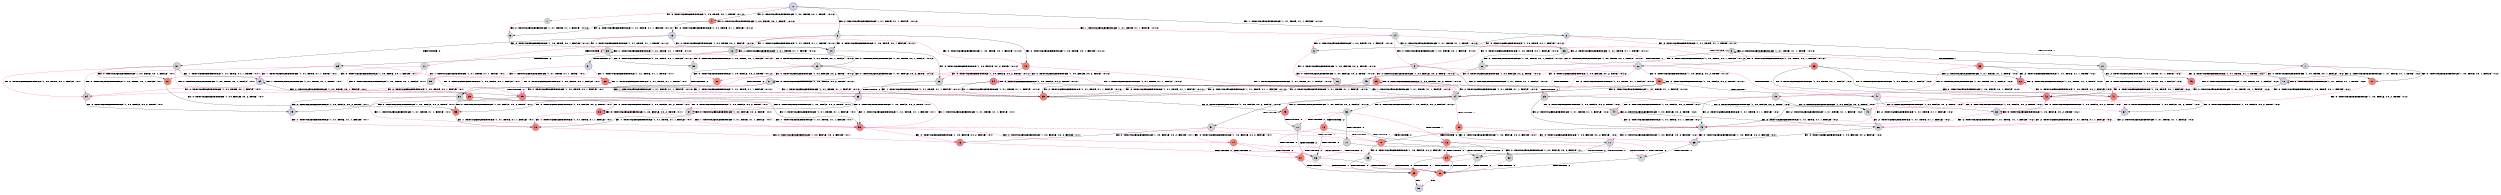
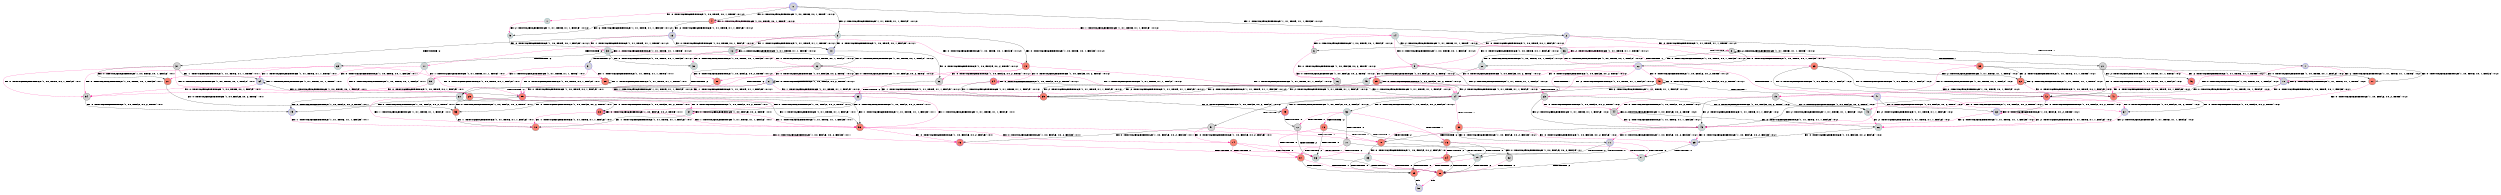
(2021, 81) -> (2021, 81)
(924, 85) -> (924, 85)
(860, 127) -> (860, 127)
